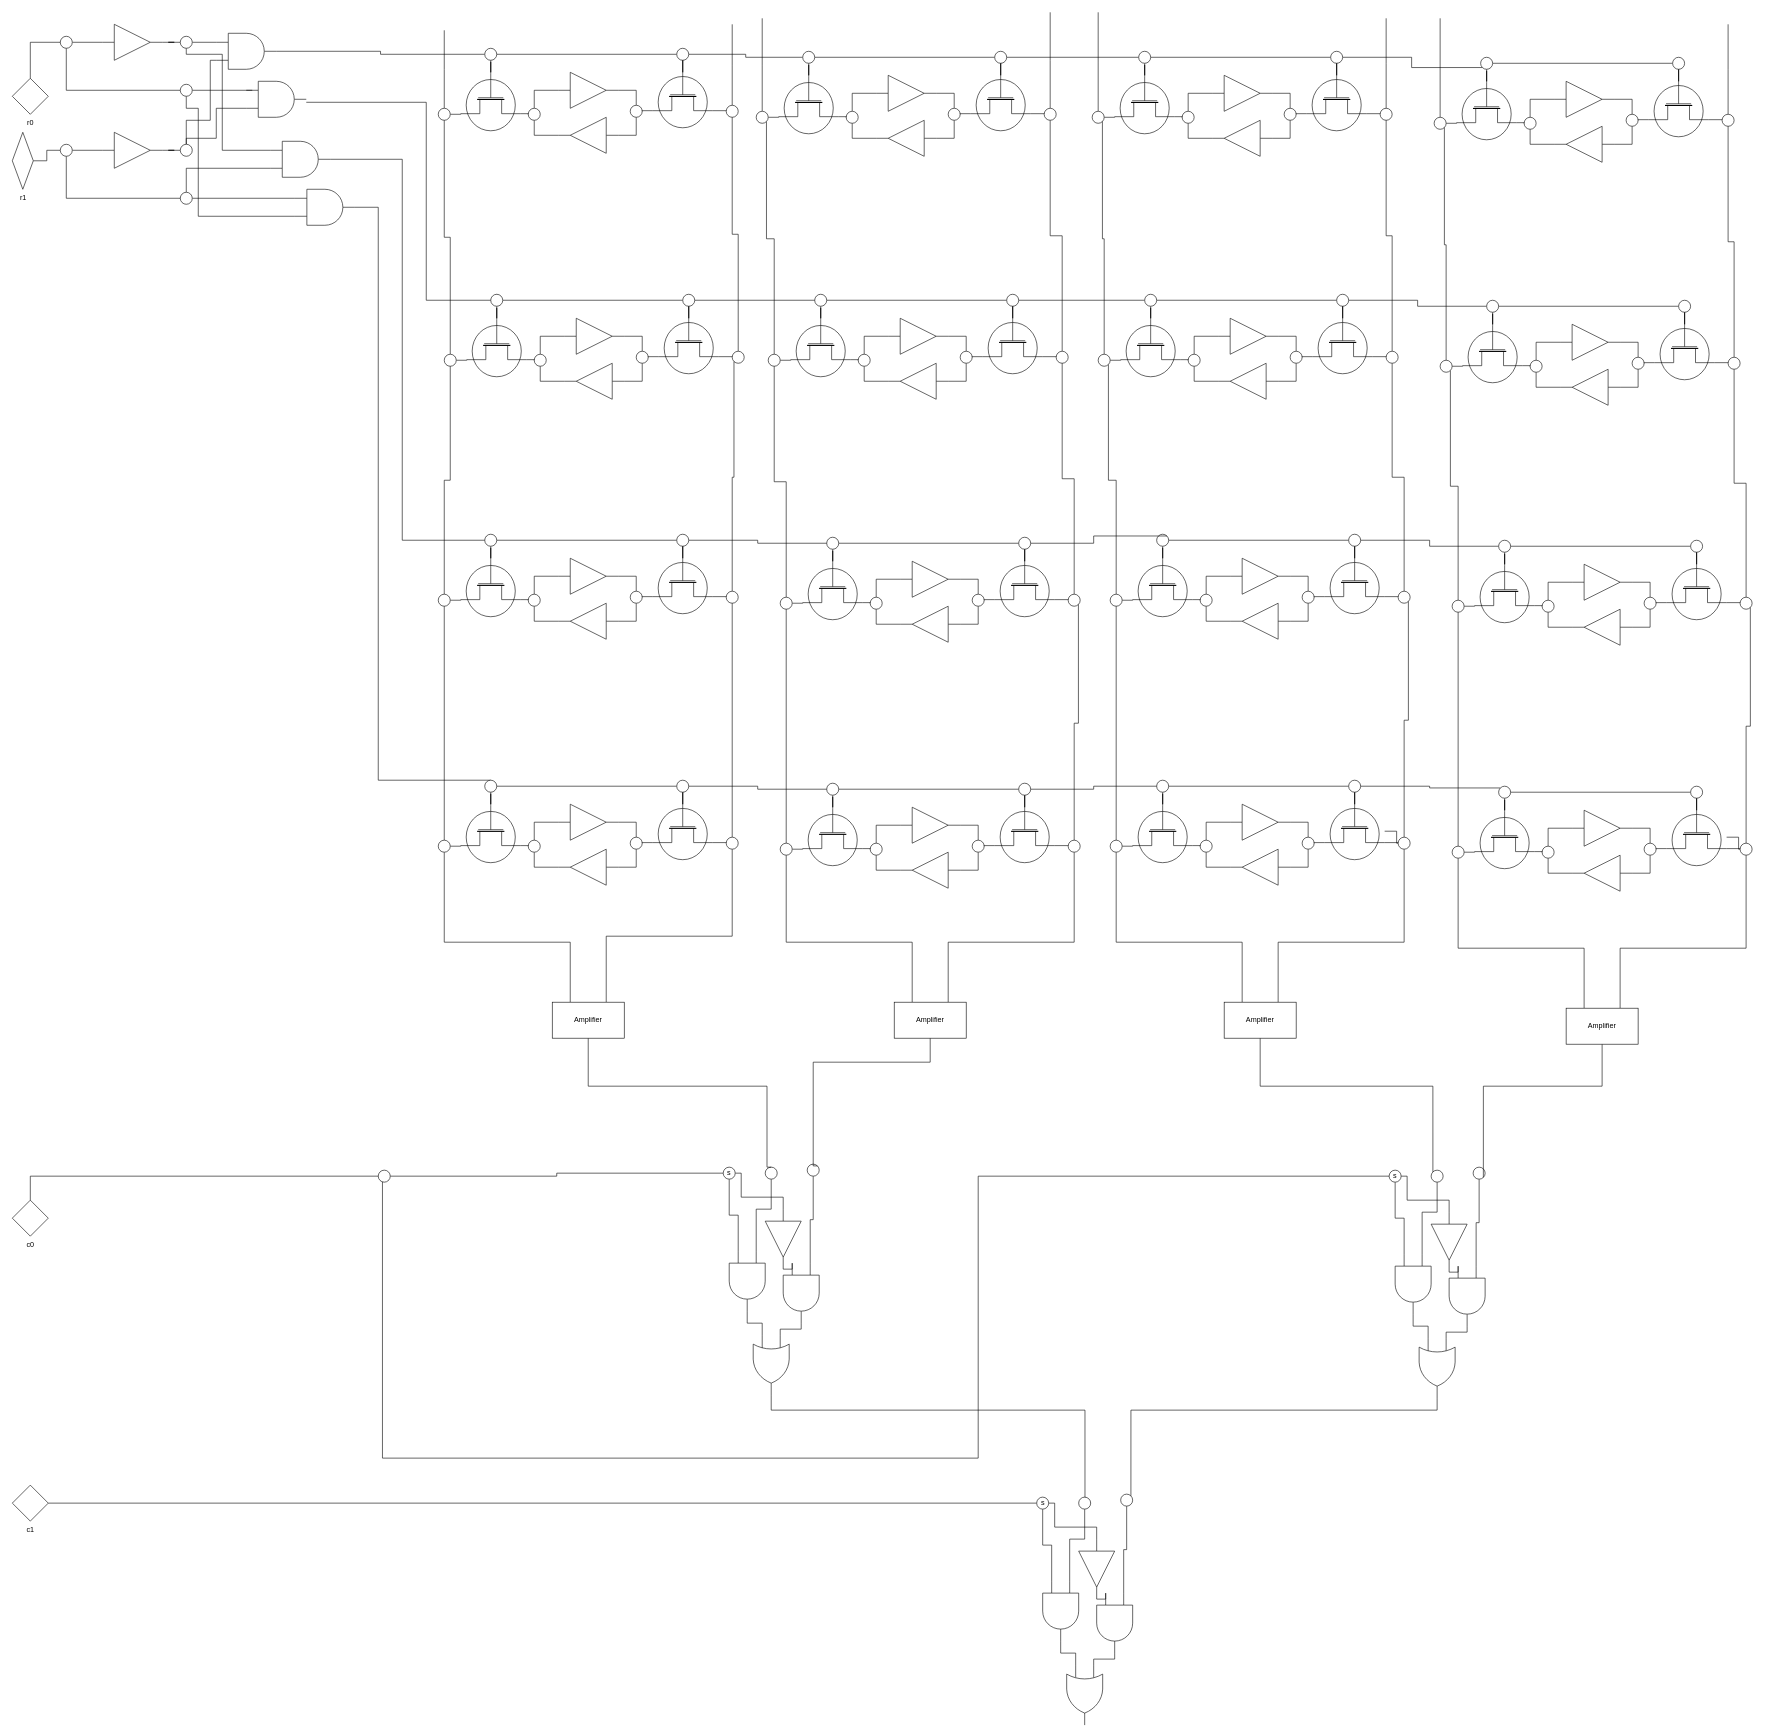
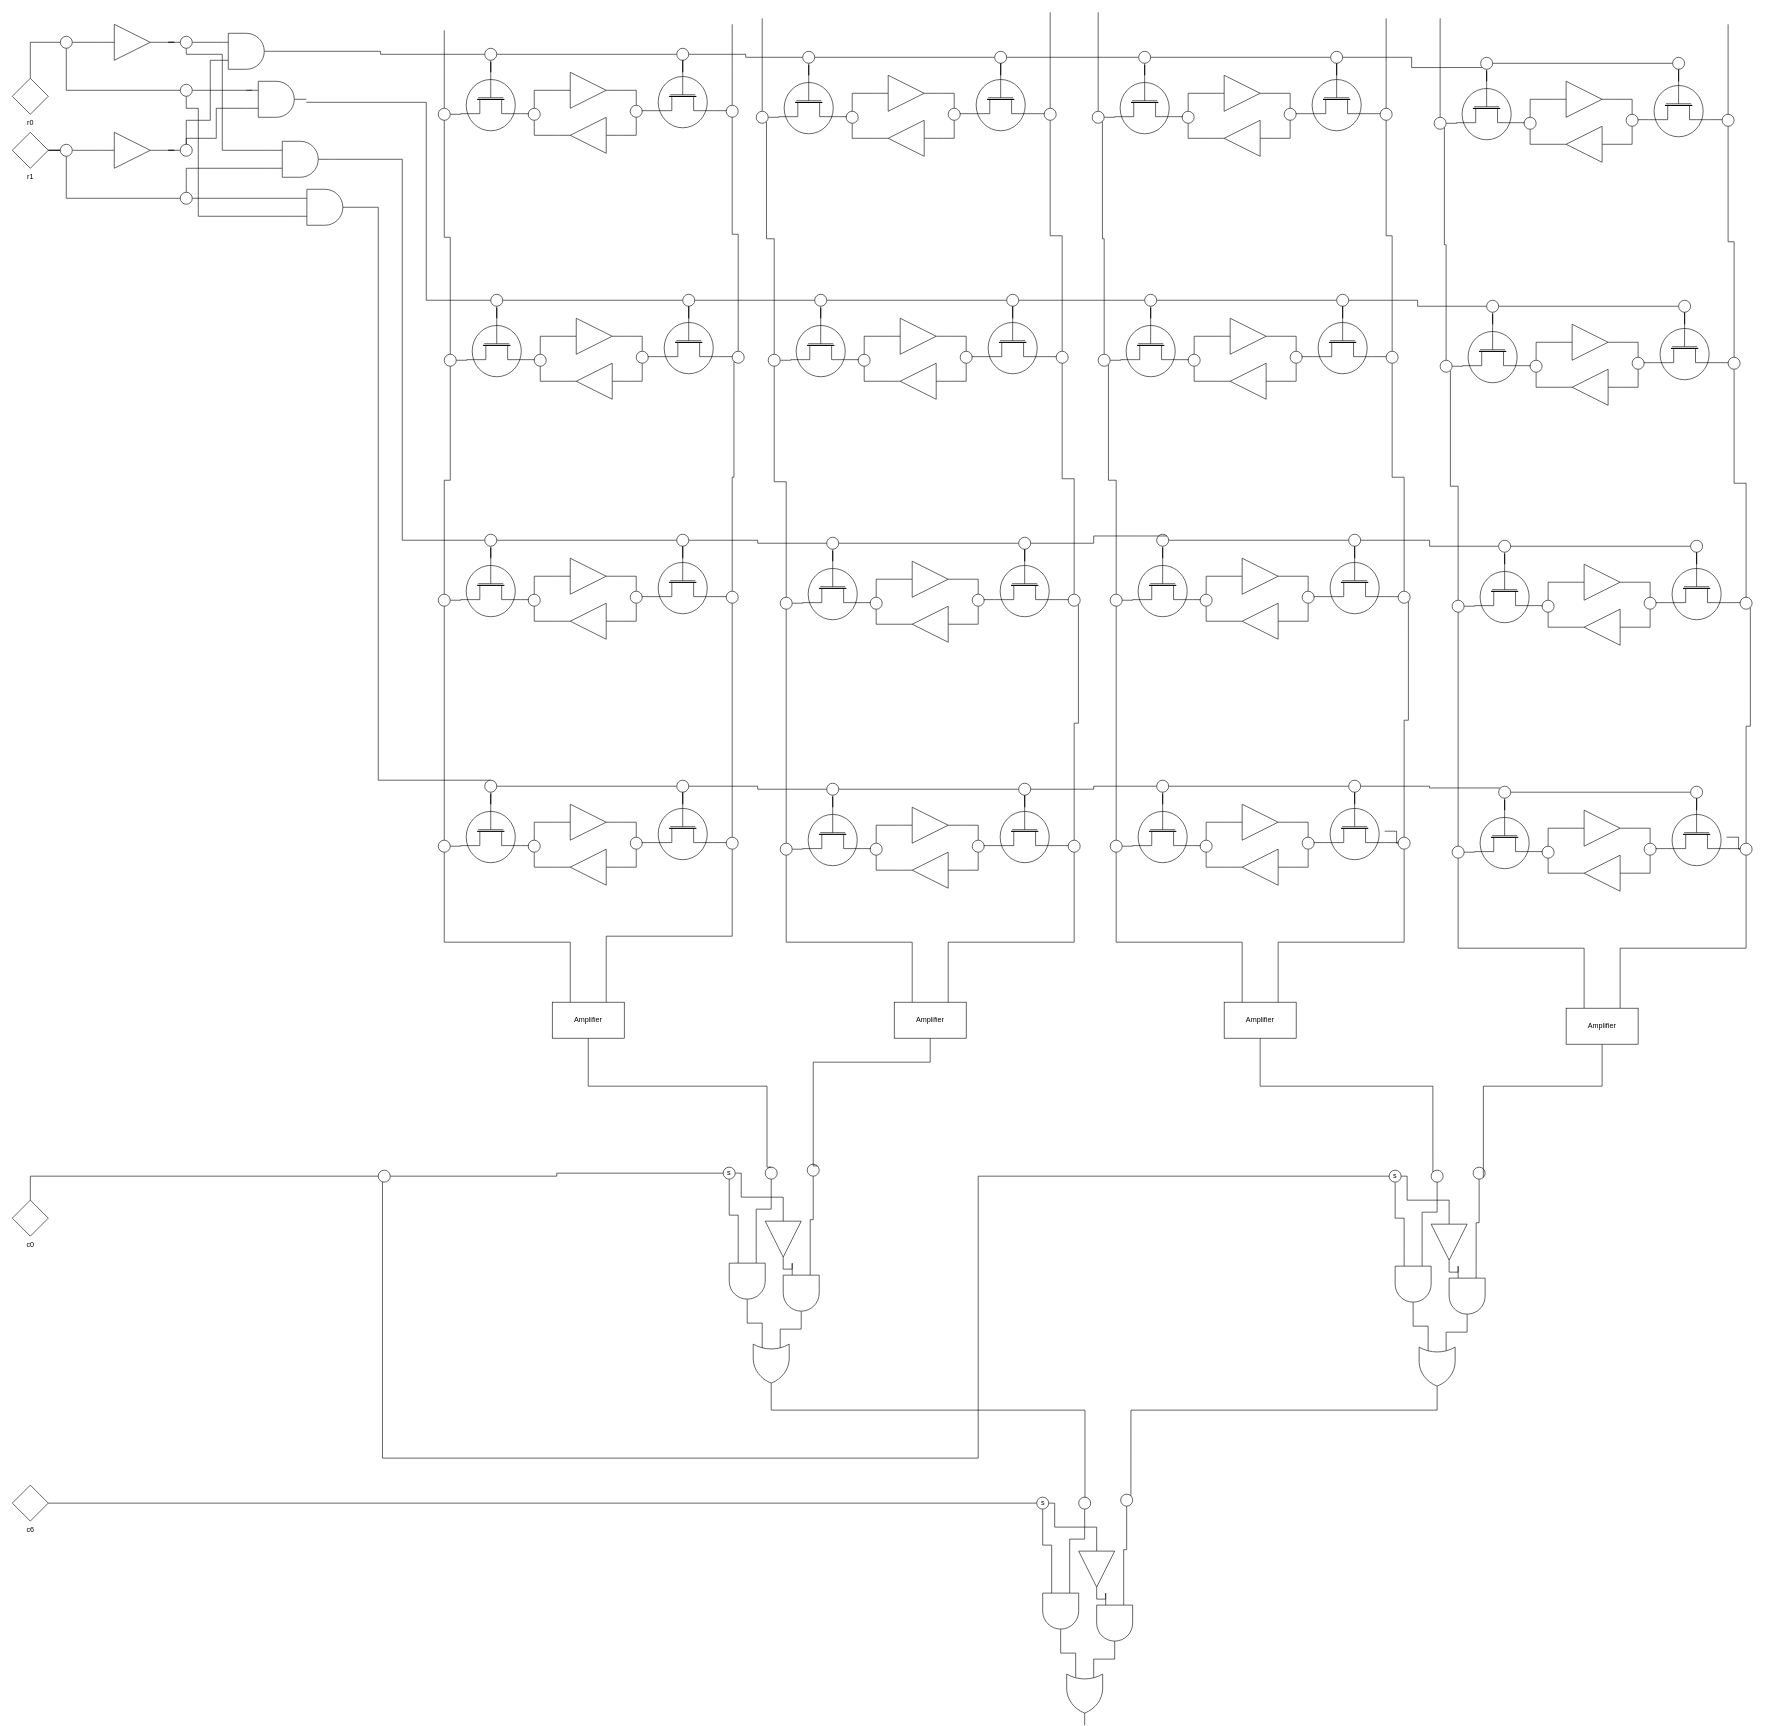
(23, 161) -> (30, 150)
(31, 1530) -> (31, 1530)
